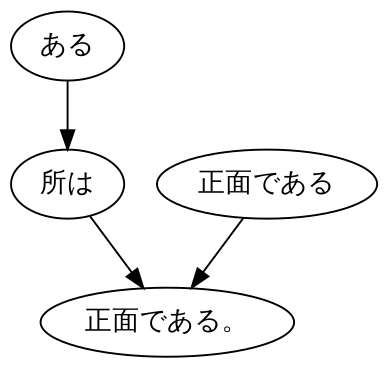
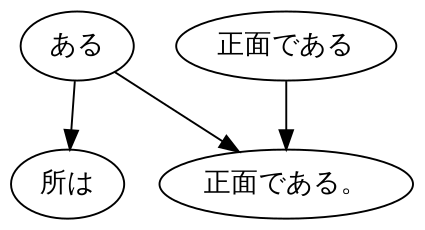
(111, 244) -> (169, 107)
